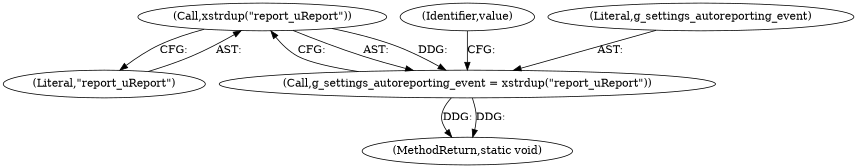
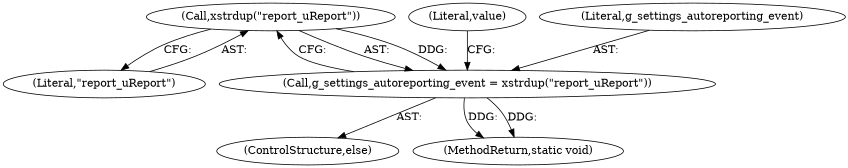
(467, 17) -> (467, 17)
none -> (308, 151)
